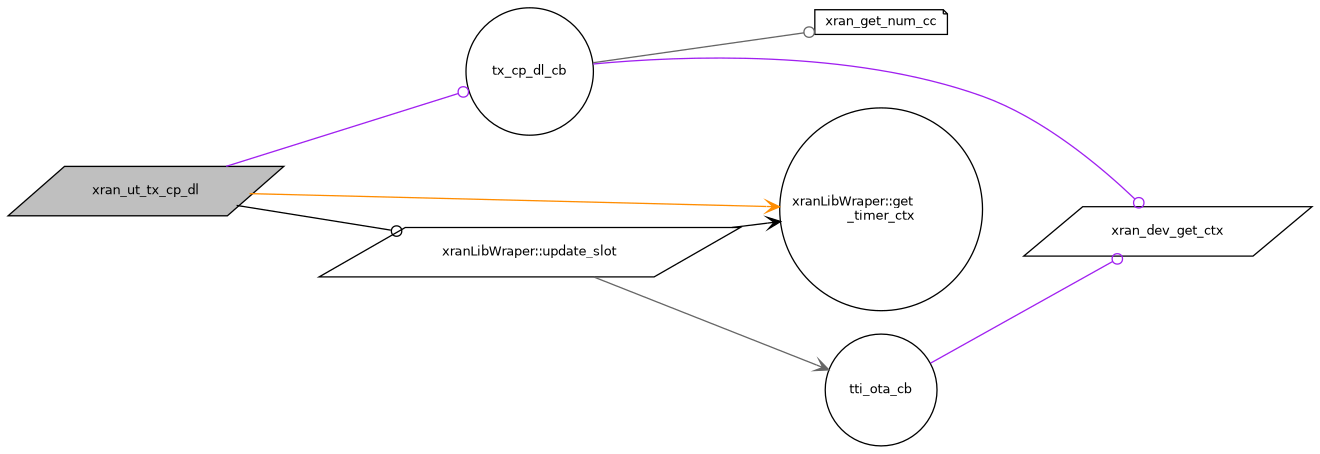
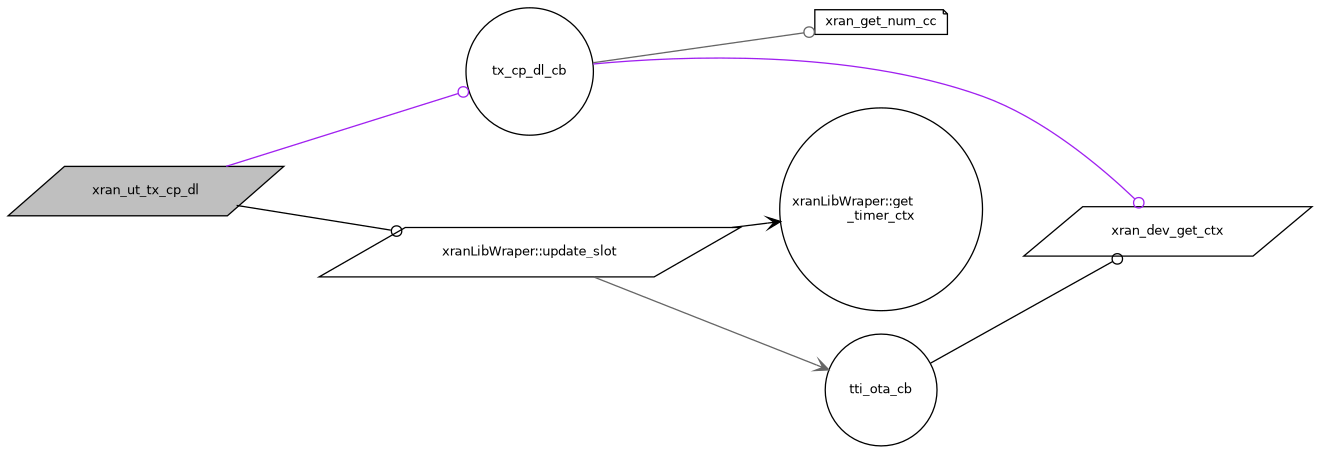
(508, 200) -> none
(1022, 312) -> (1022, 312)
